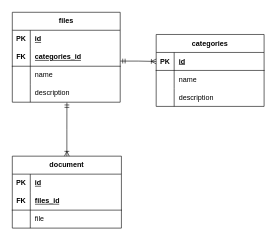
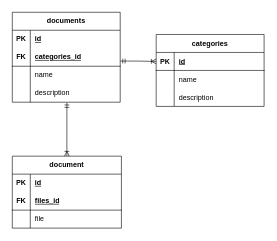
(66, 21) -> (66, 21)
